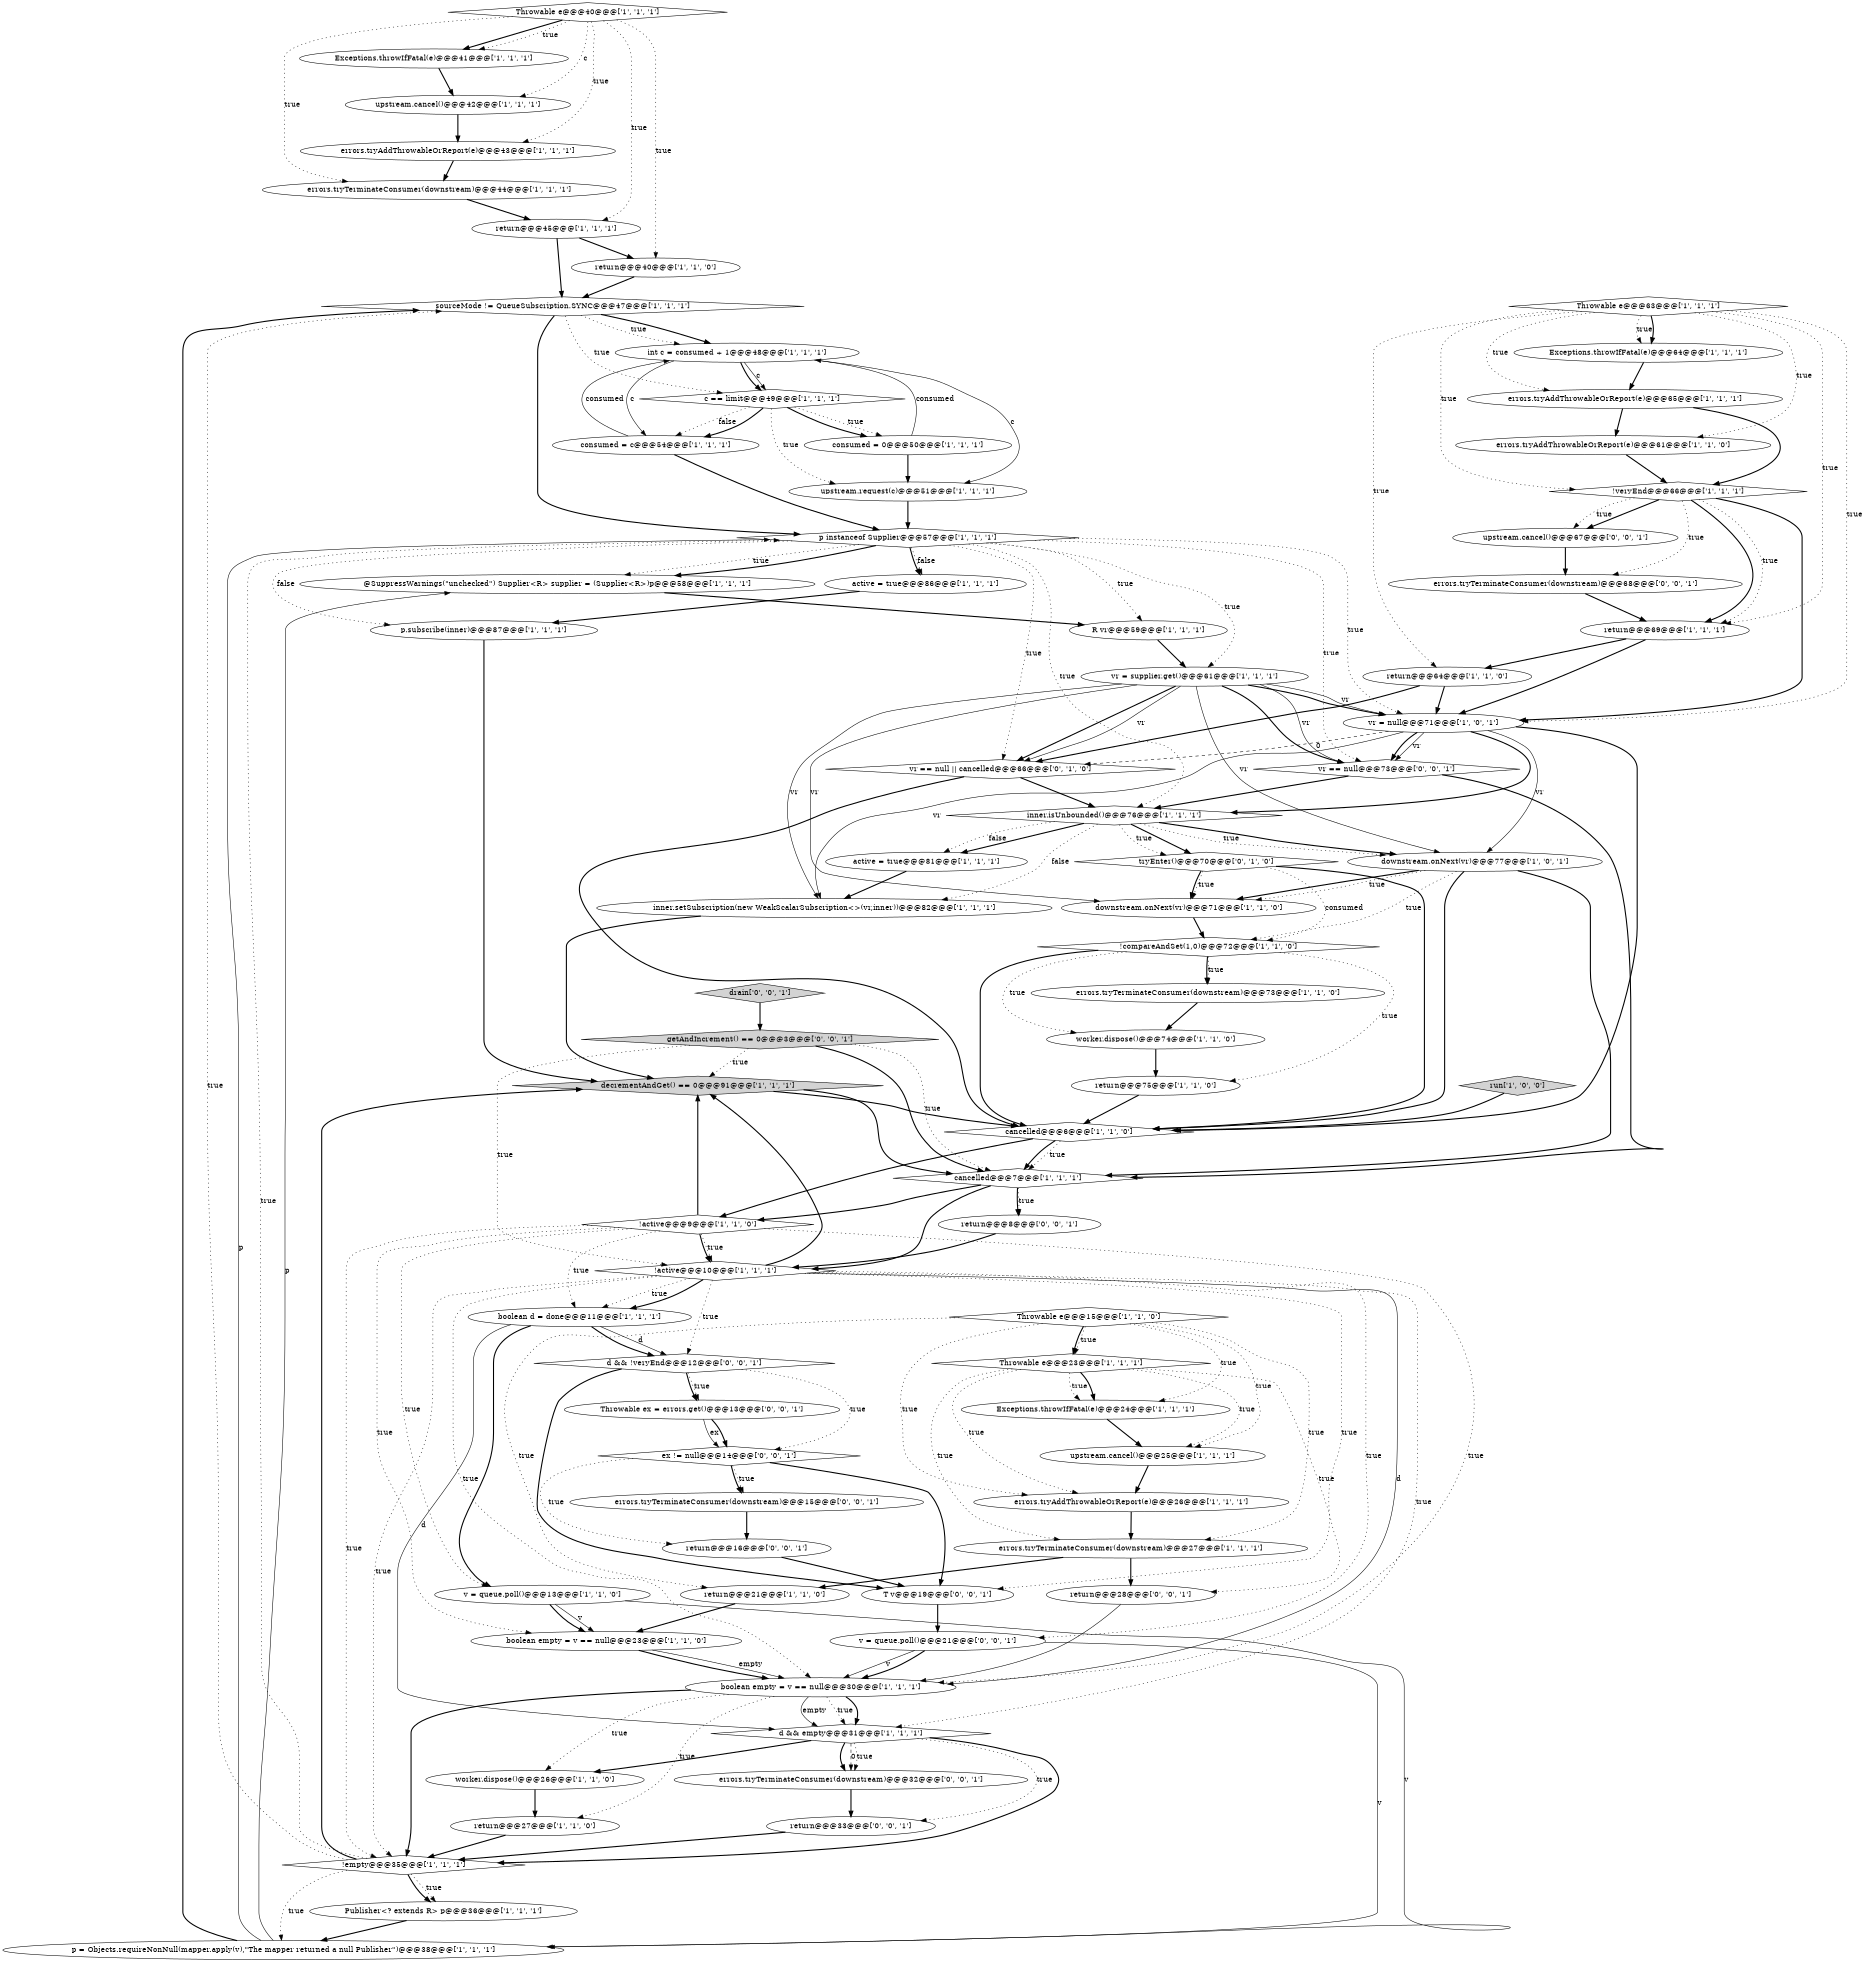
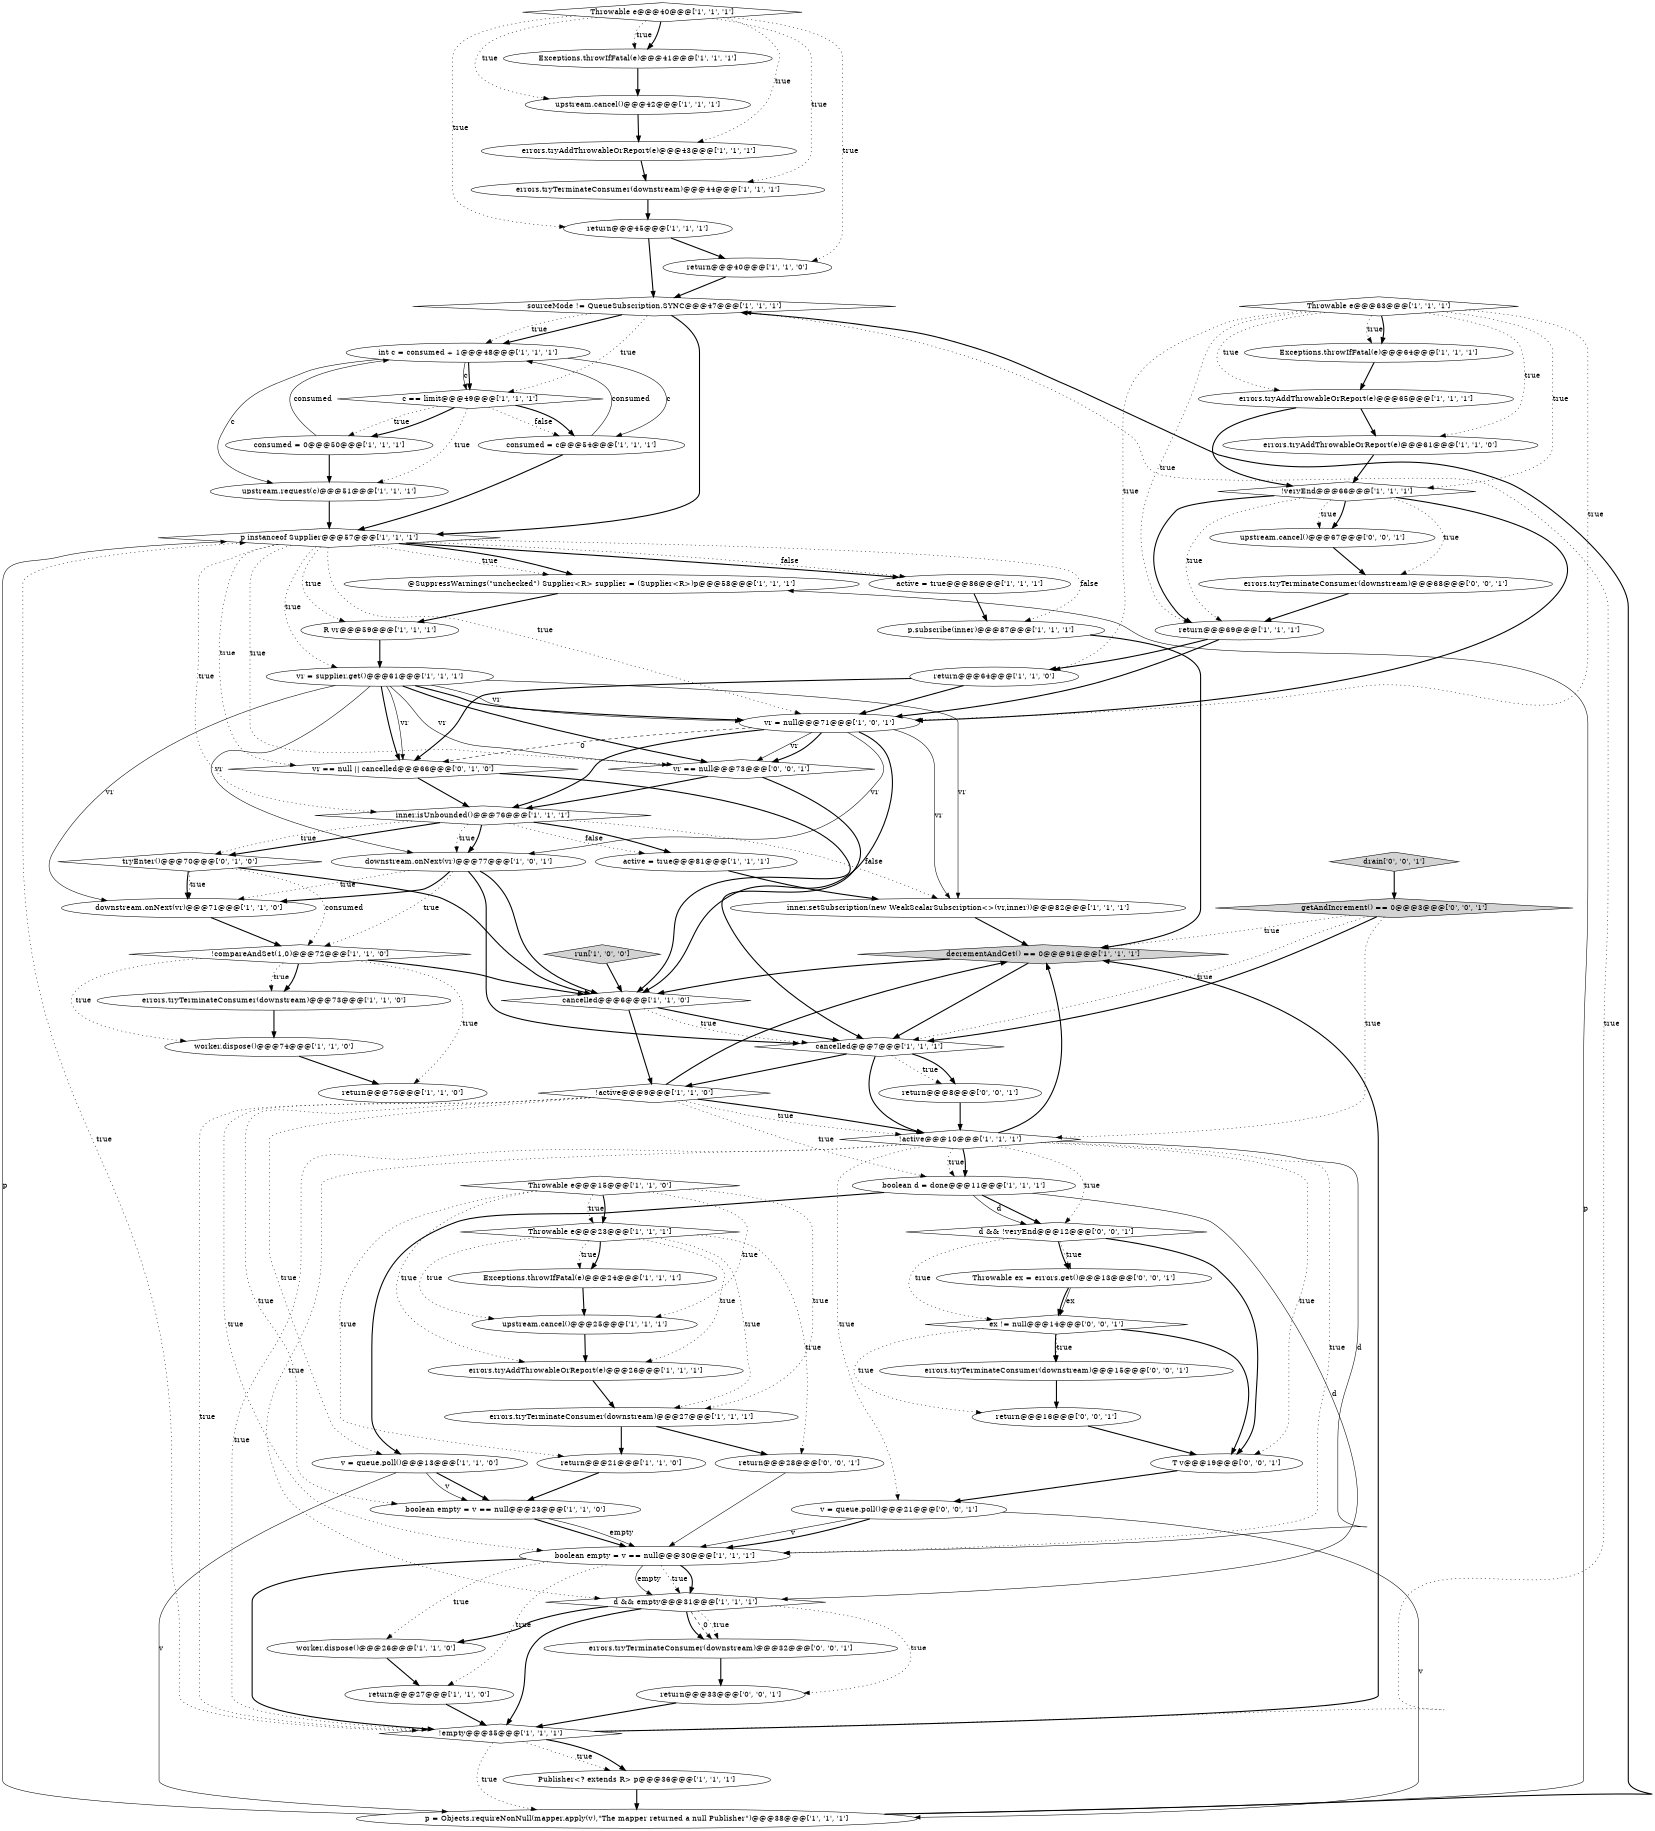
(586, 59) -> (490, 59)
(1114, 1108) -> none
(1213, 1351) -> none
